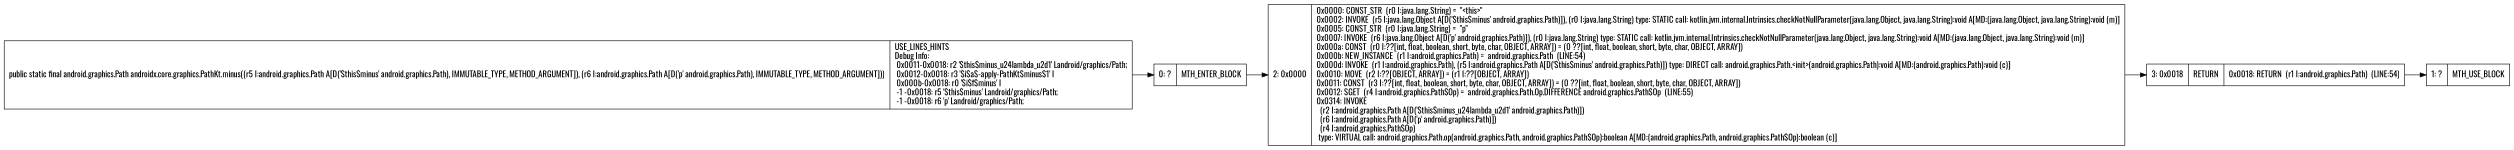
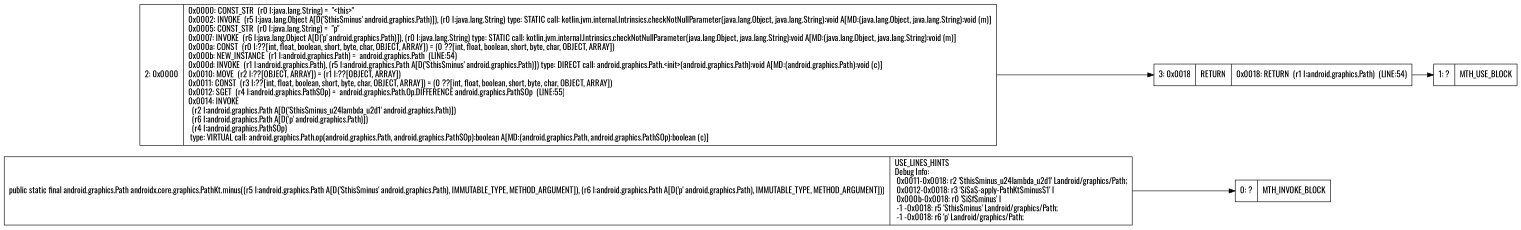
(1211, 75) -> (1294, 191)
(1254, 75) -> none
(1344, 102) -> (216, 102)
